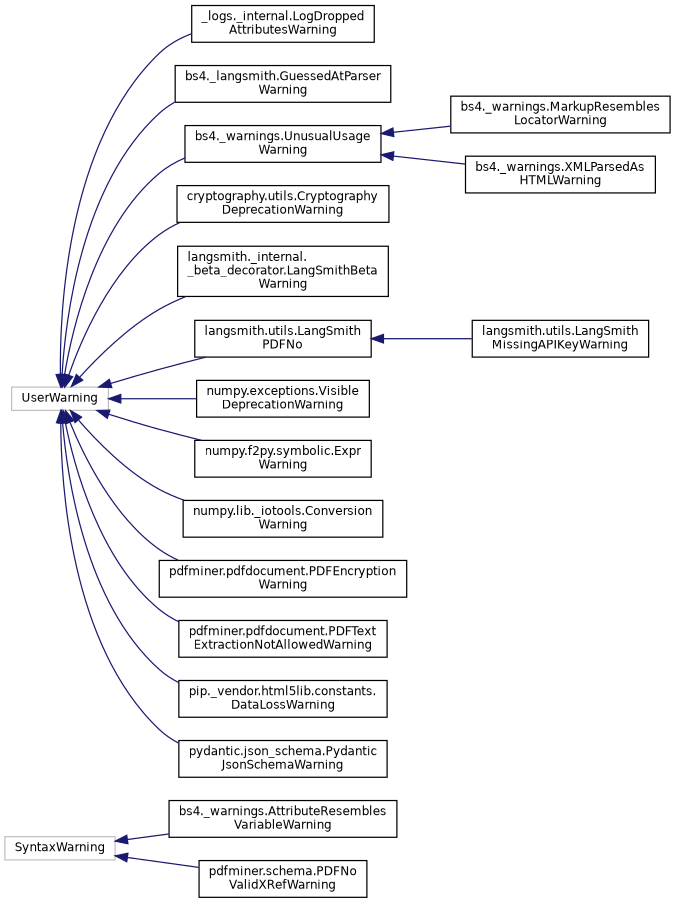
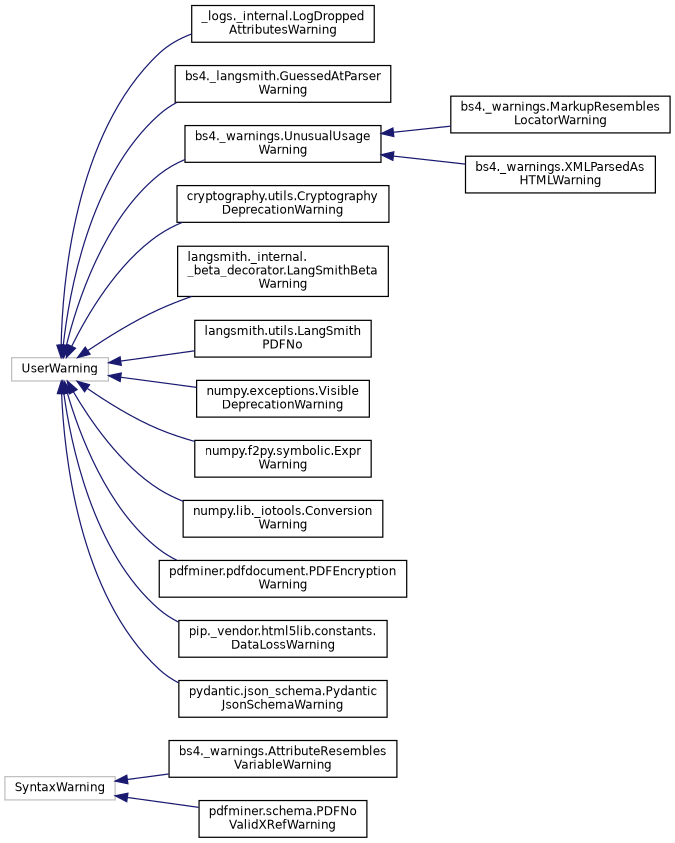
(560, 339) -> none
(283, 639) -> none
